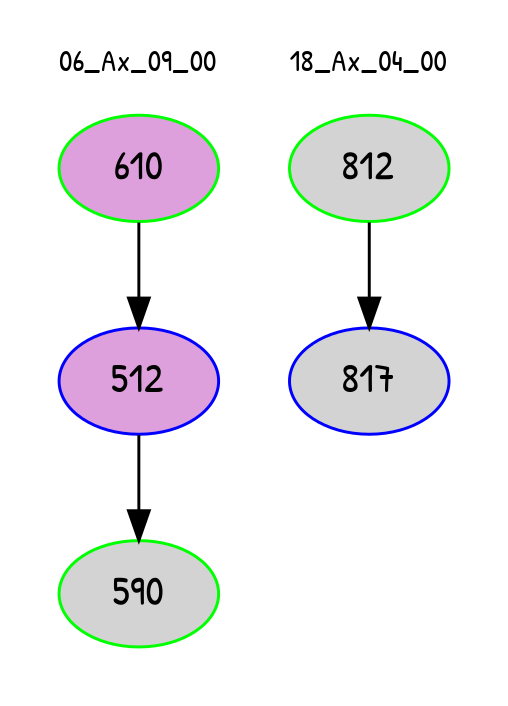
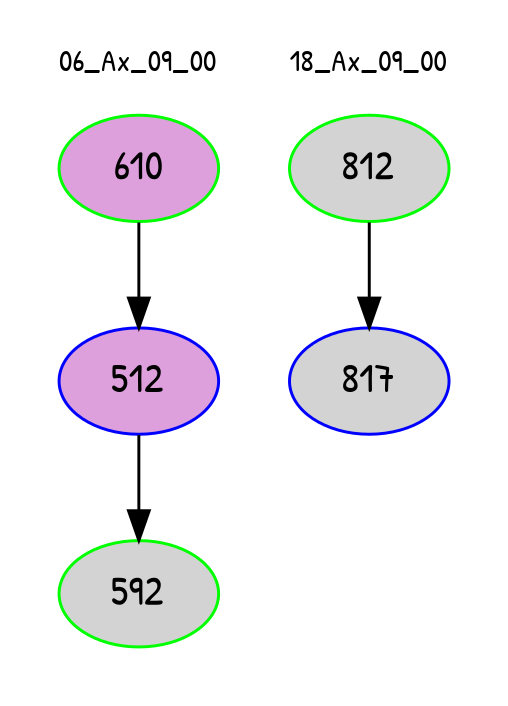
(369, 64) -> (369, 64)
(139, 594) -> (139, 594)
